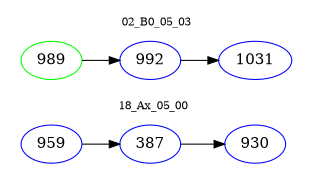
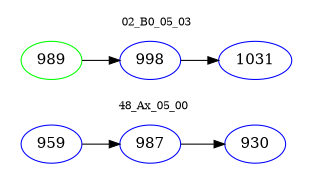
(150, 60) -> (150, 60)
(153, 107) -> (153, 107)
(150, 144) -> (150, 144)
